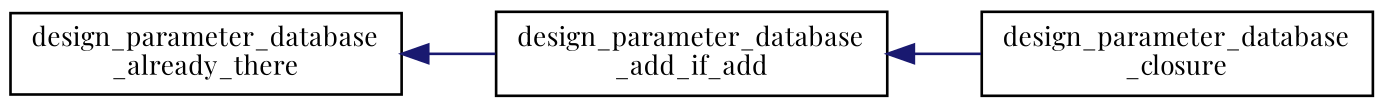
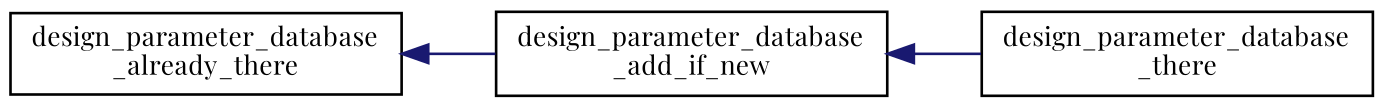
(692, 54) -> (692, 54)
(1177, 54) -> (1177, 54)
